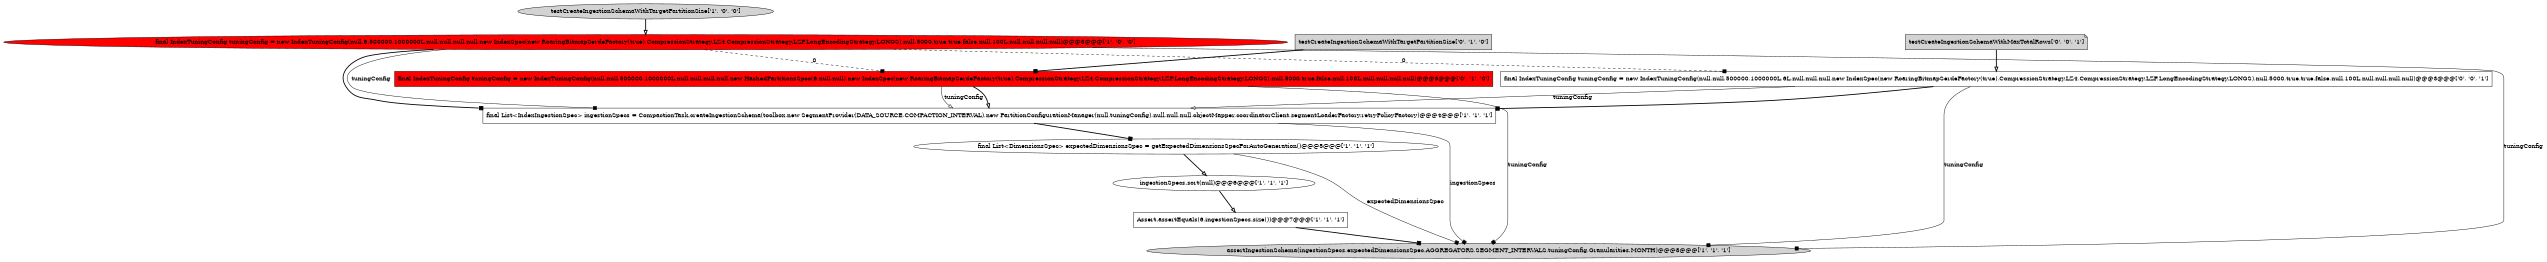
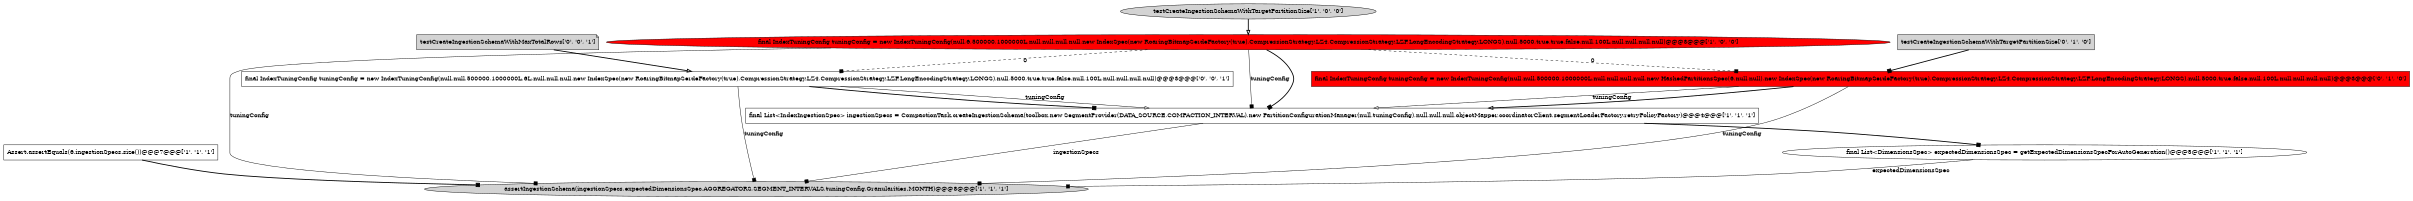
(1214, 183) -> none
